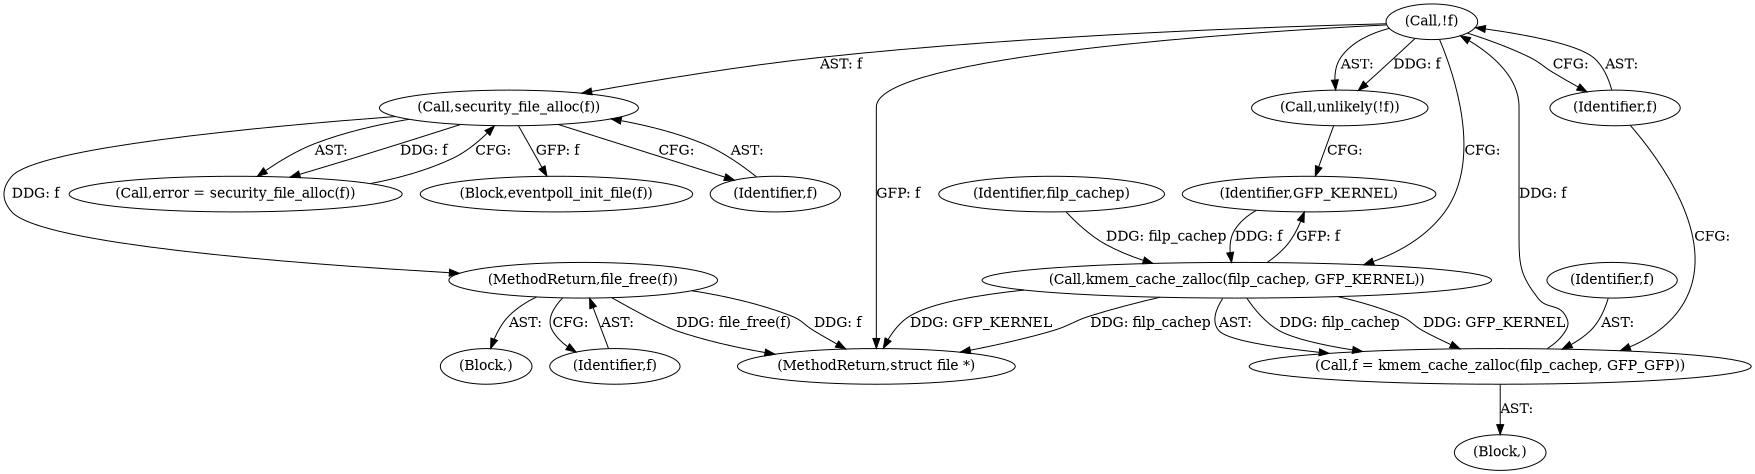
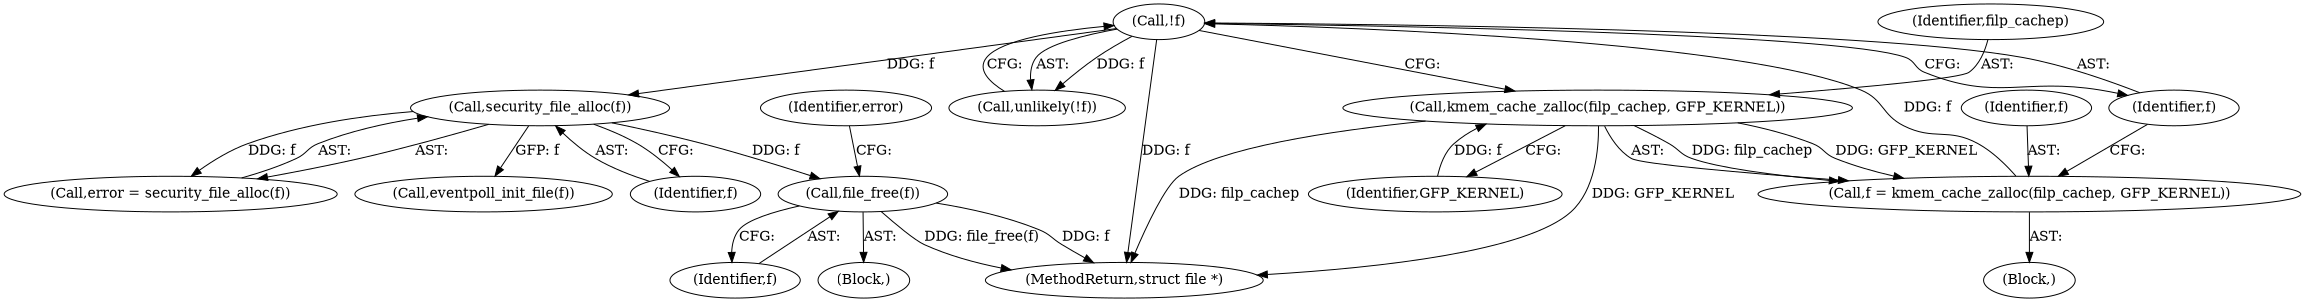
(841, 65) -> (911, 65)
none -> (846, 108)
(1326, 146) -> (991, 53)
(496, 151) -> (337, 151)
(556, 194) -> (484, 194)
(899, 194) -> (1166, 151)
(1166, 237) -> (2000, 65)
(1318, 237) -> (1546, 151)
(583, 280) -> (863, 194)
(1500, 366) -> (2029, 194)
